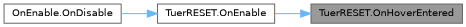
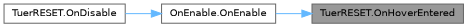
(63, 14) -> (65, 14)
(216, 14) -> (219, 14)
